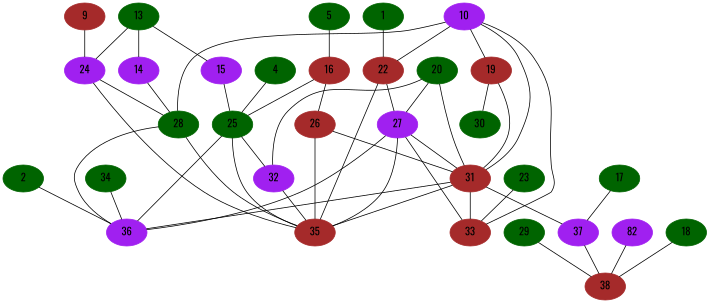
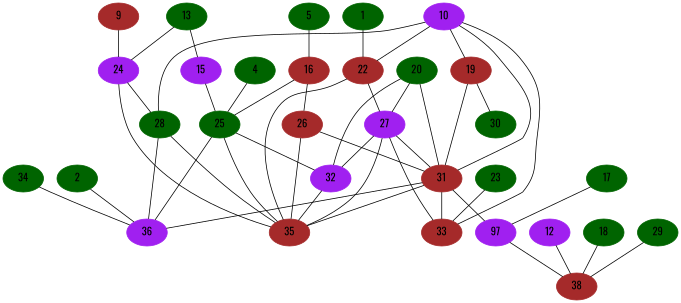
(139, 70) -> none
(274, 202) -> (358, 151)
(578, 232) -> (496, 232)
(632, 232) -> (550, 232)
